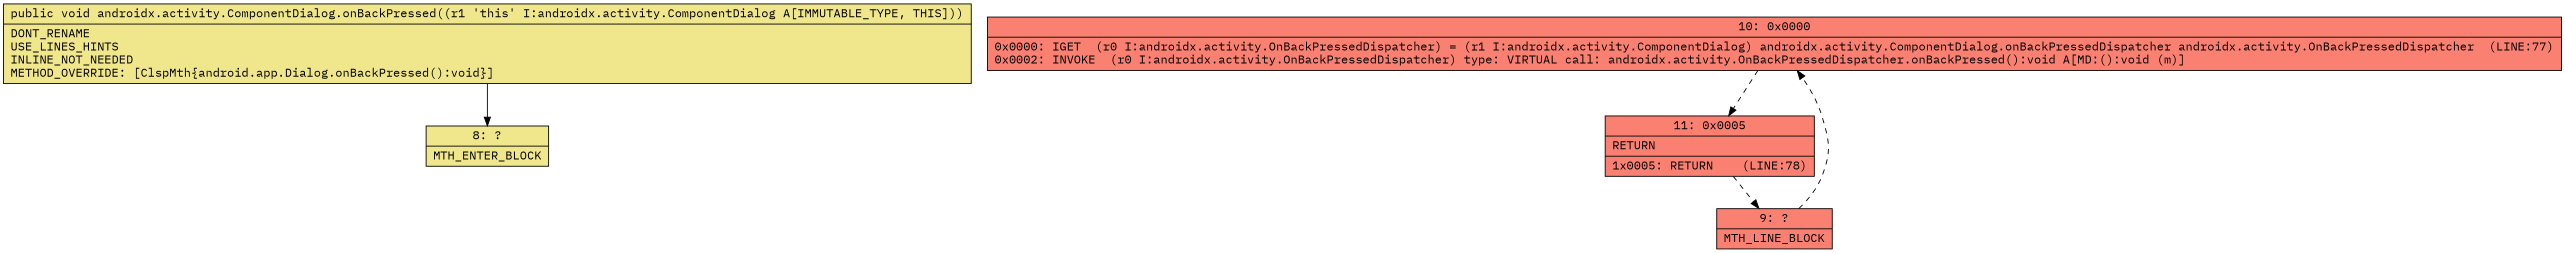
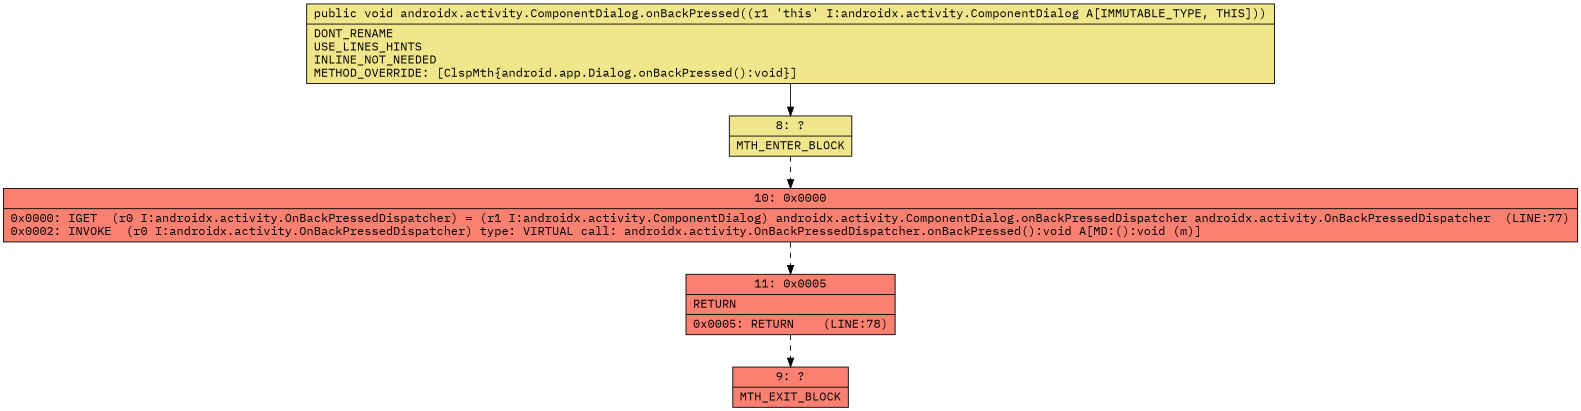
(1828, 145) -> (791, 168)
(1710, 166) -> (791, 324)
(1774, 238) -> (791, 397)
